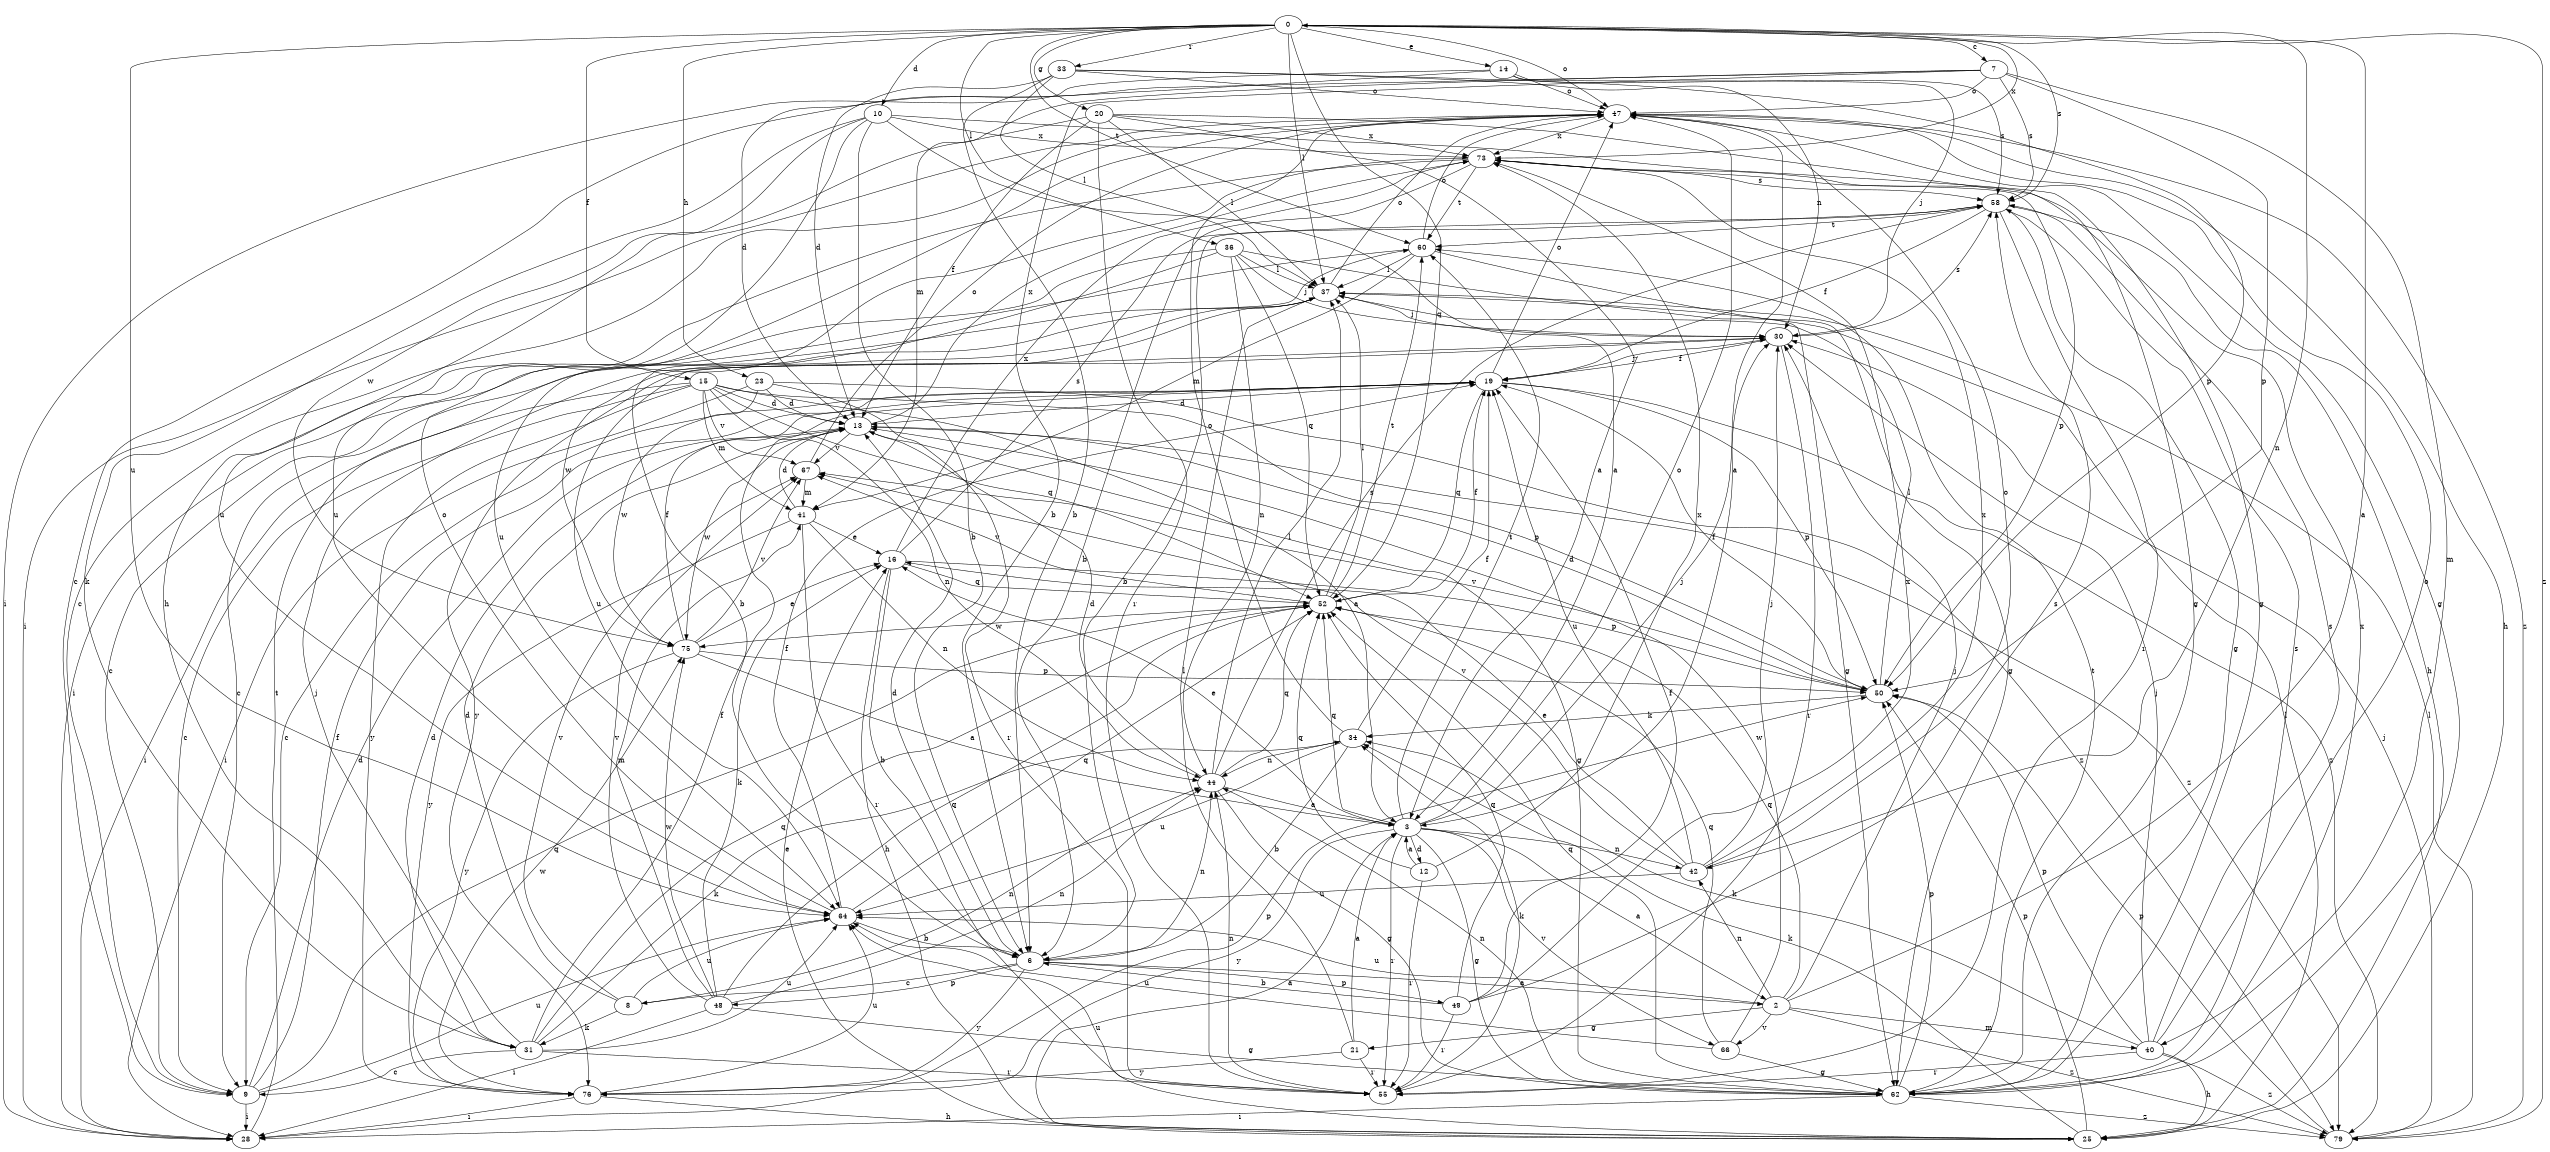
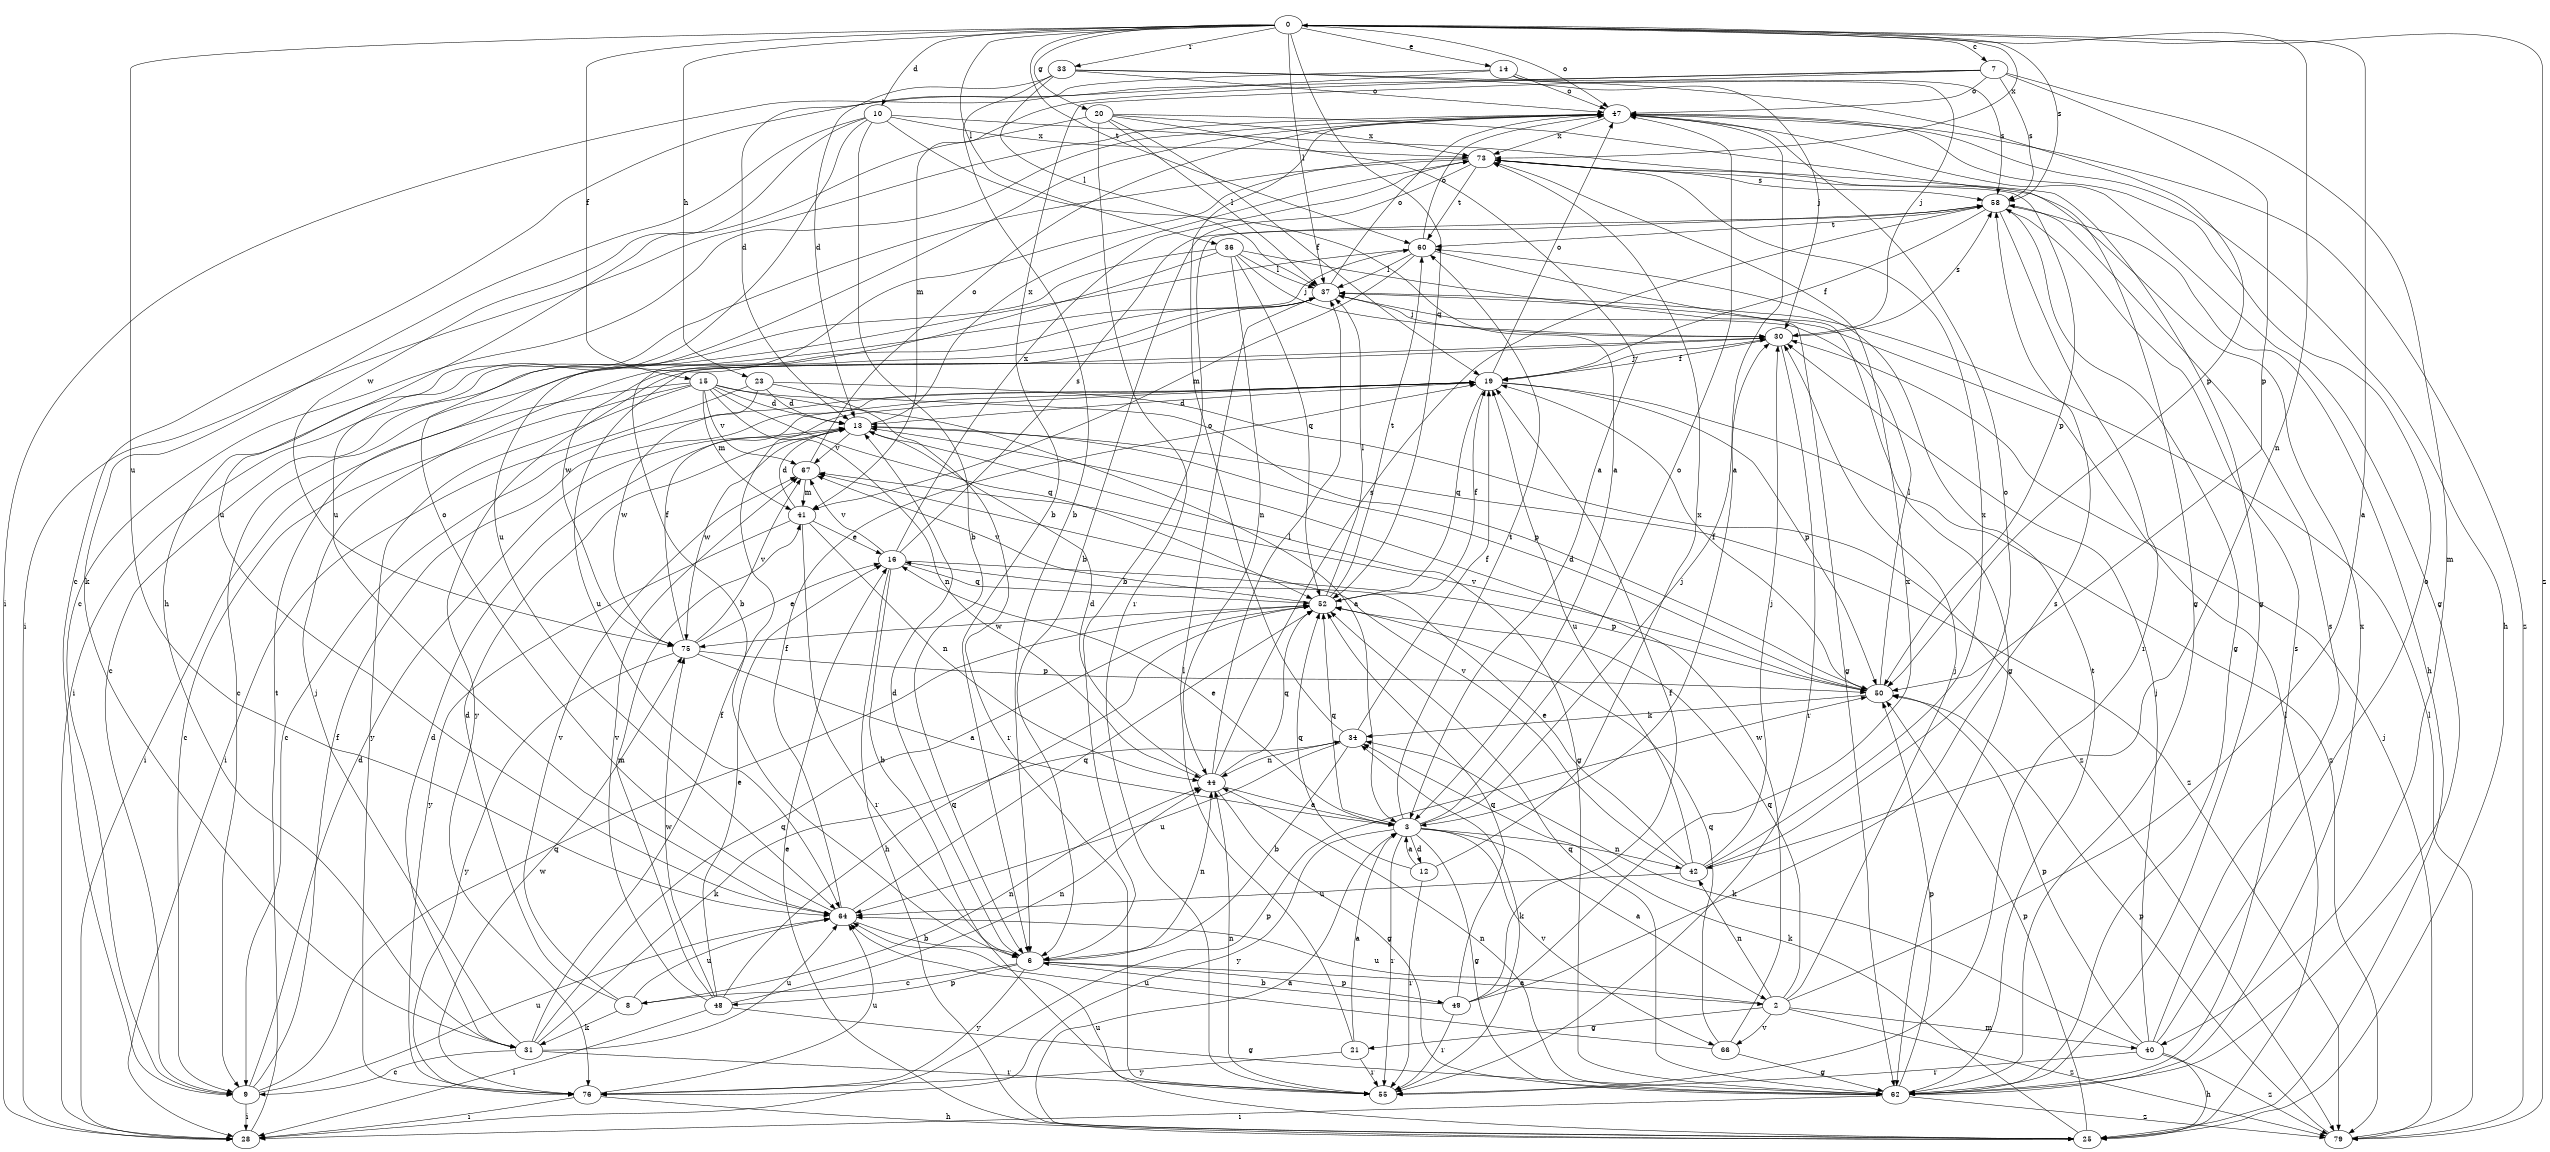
(1820, 203) -> (1820, 203)
(961, 253) -> (1296, 241)
none -> (842, 525)
(740, 783) -> (740, 783)
